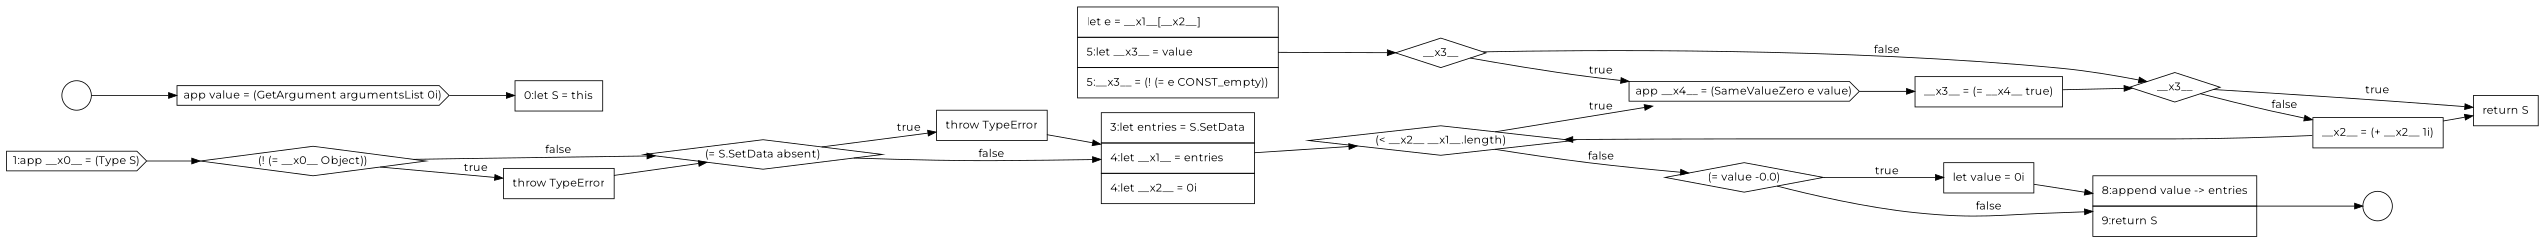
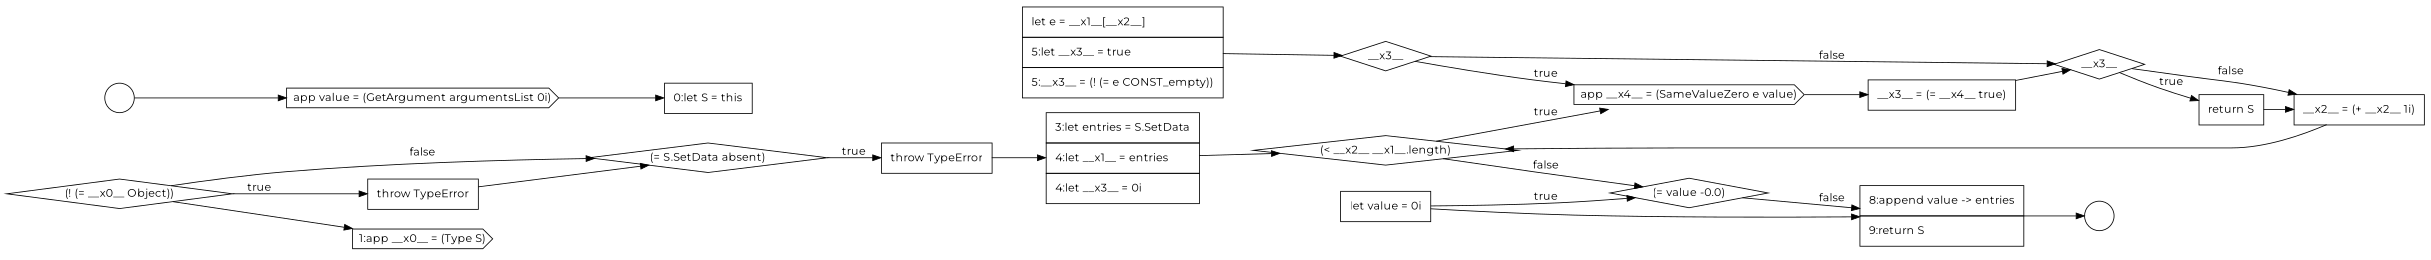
(1140, 52) -> (1081, 52)
(2454, 119) -> (2274, 109)
(169, 161) -> (259, 214)
(973, 161) -> none
(1879, 177) -> (1529, 204)
(1154, 188) -> (1099, 188)
